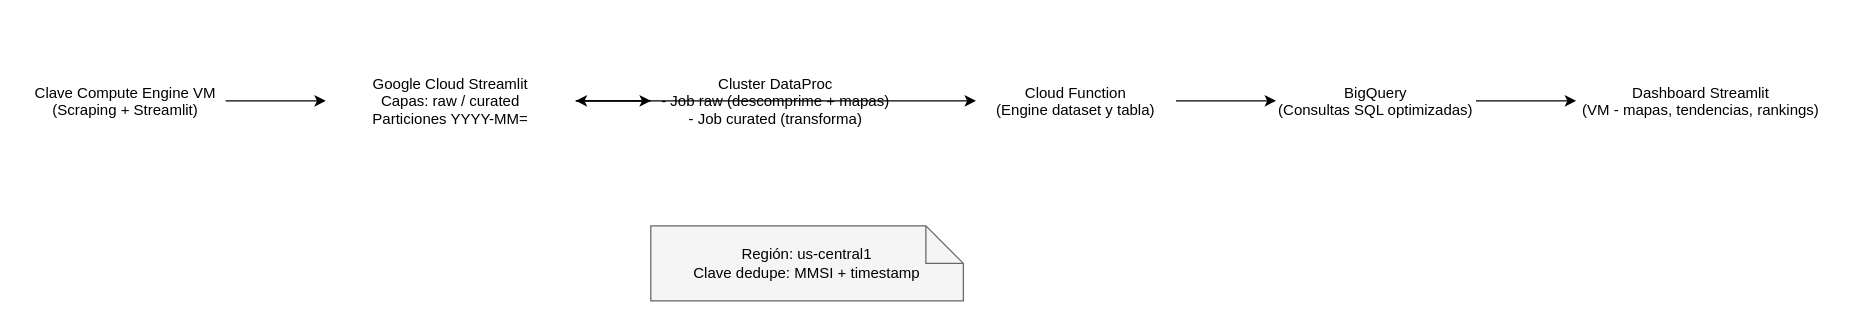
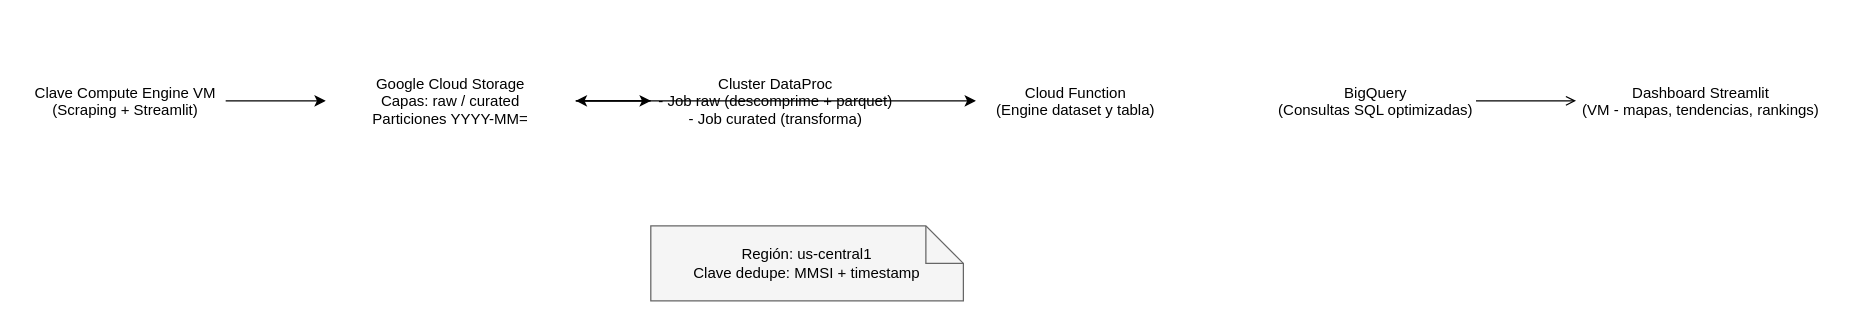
(450, 84) -> (450, 84)
(775, 84) -> (775, 84)
(1222, 101) -> none
(1566, 101) -> (1567, 101)
